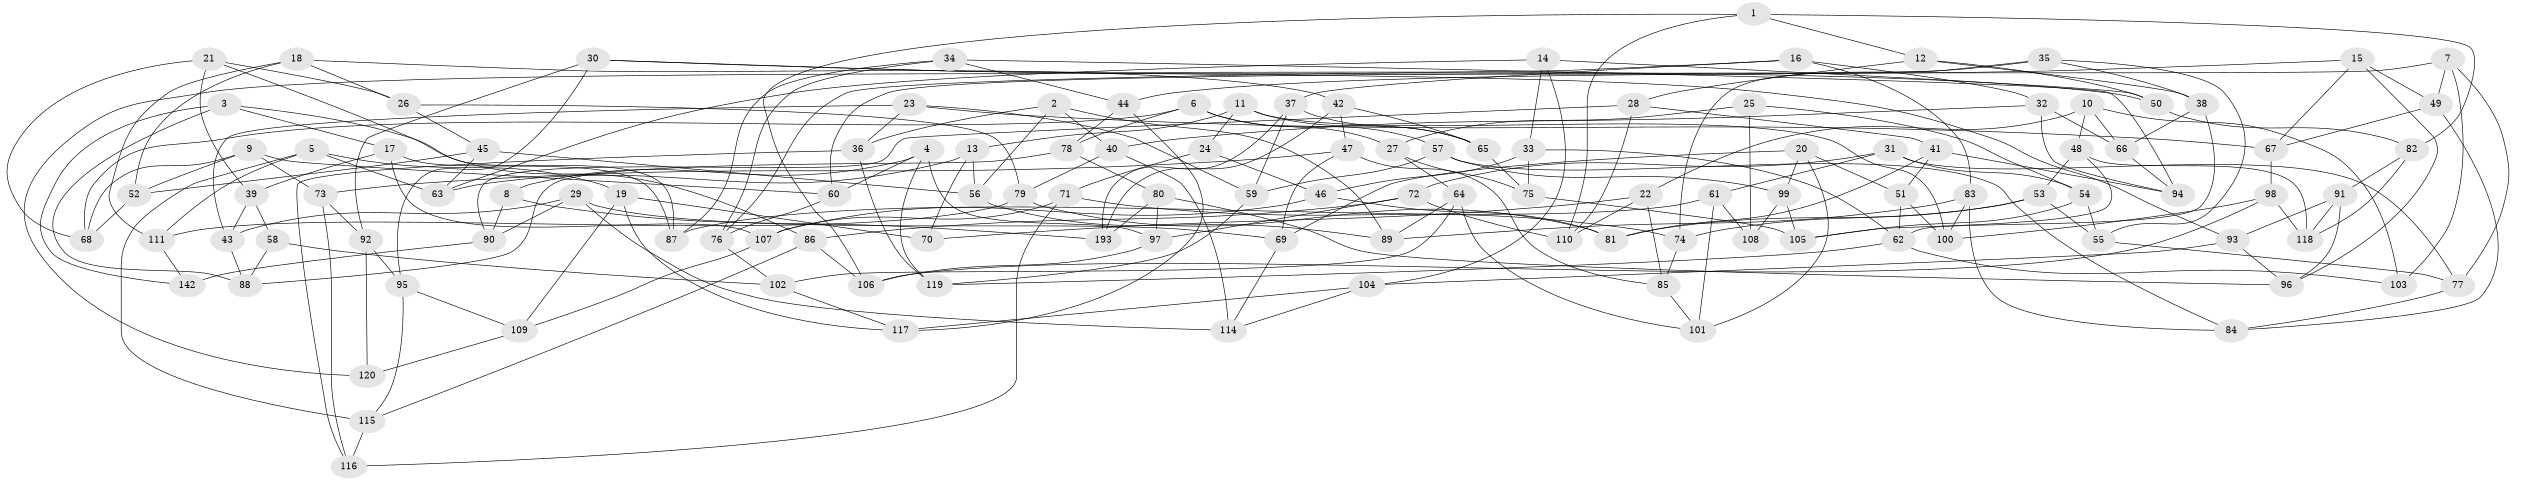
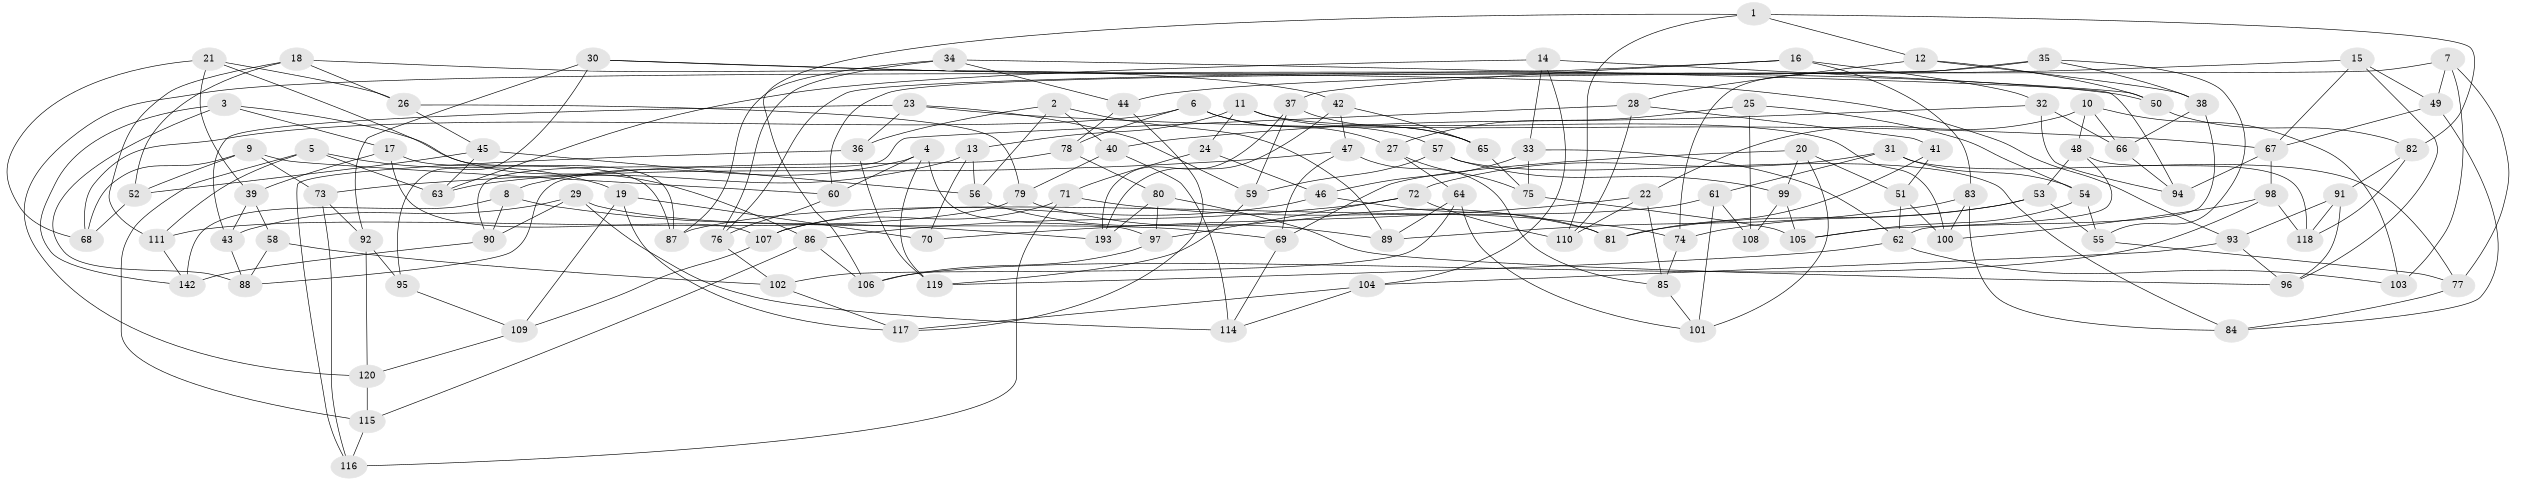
(2067, 174) -> (2225, 172)
none -> (313, 208)
(399, 357) -> (367, 399)
